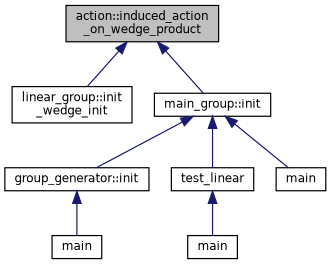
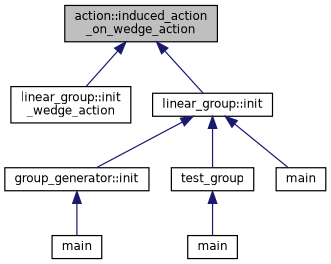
(142, 24) -> (141, 24)
(72, 105) -> (71, 105)
(213, 105) -> (213, 105)
(213, 179) -> (213, 179)
